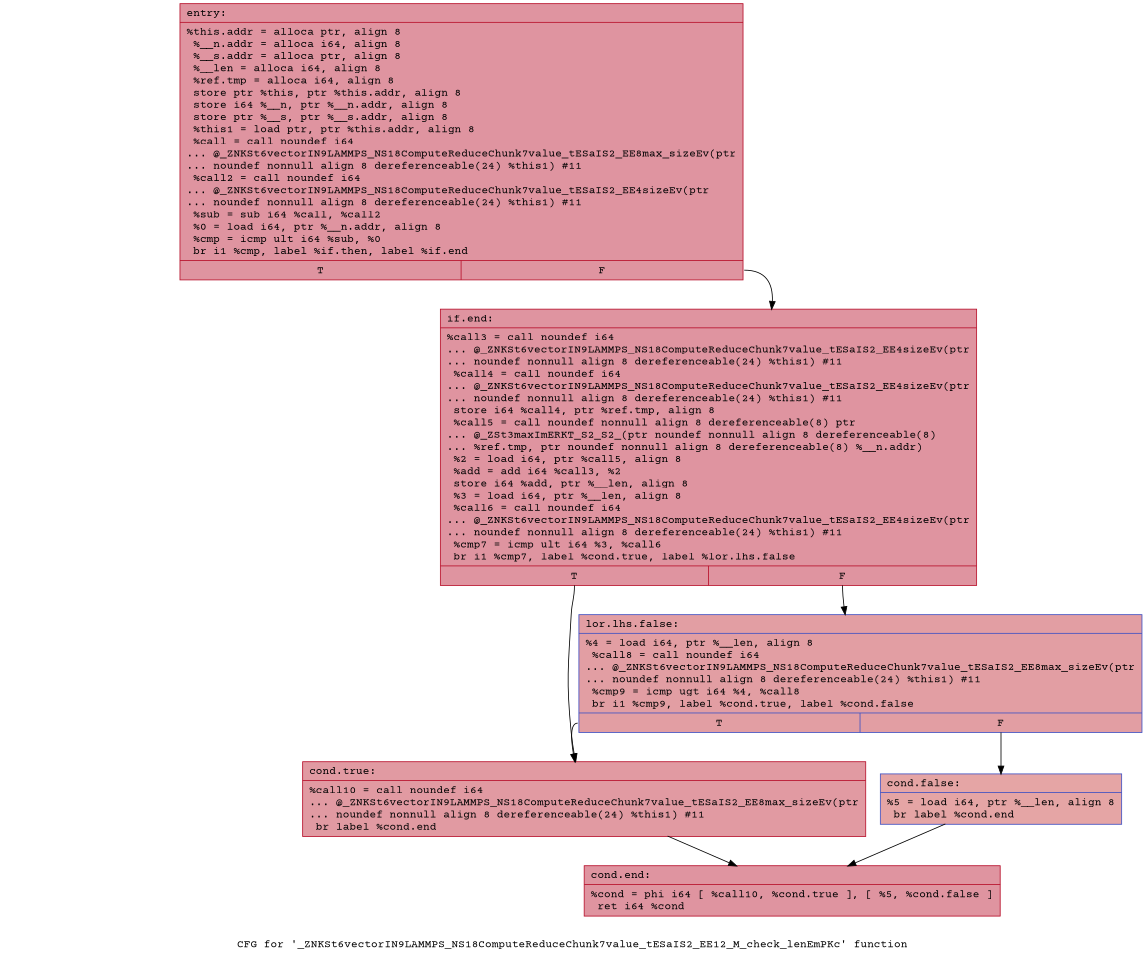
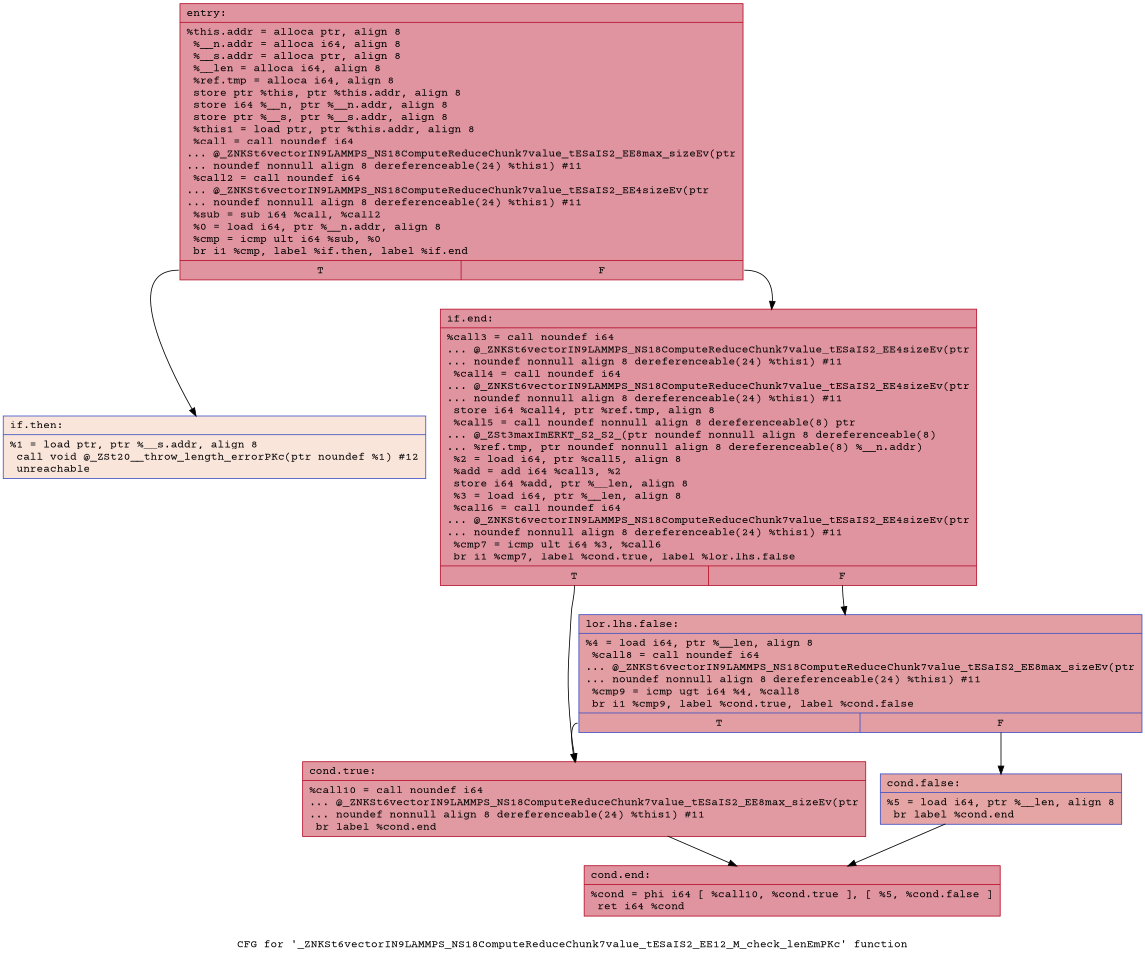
none -> (214, 447)
